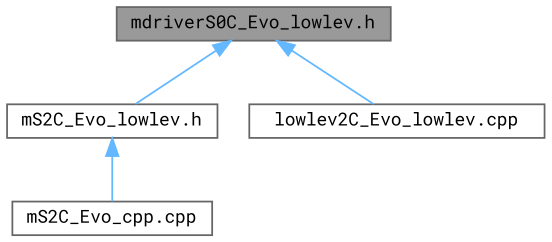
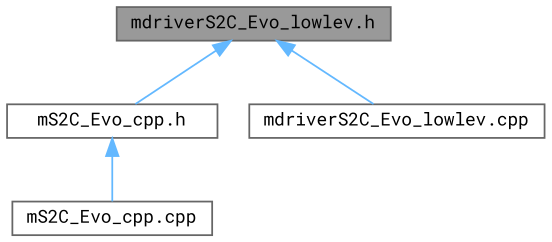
(254, 24) -> (254, 24)
(112, 121) -> (112, 121)
(397, 121) -> (397, 121)
